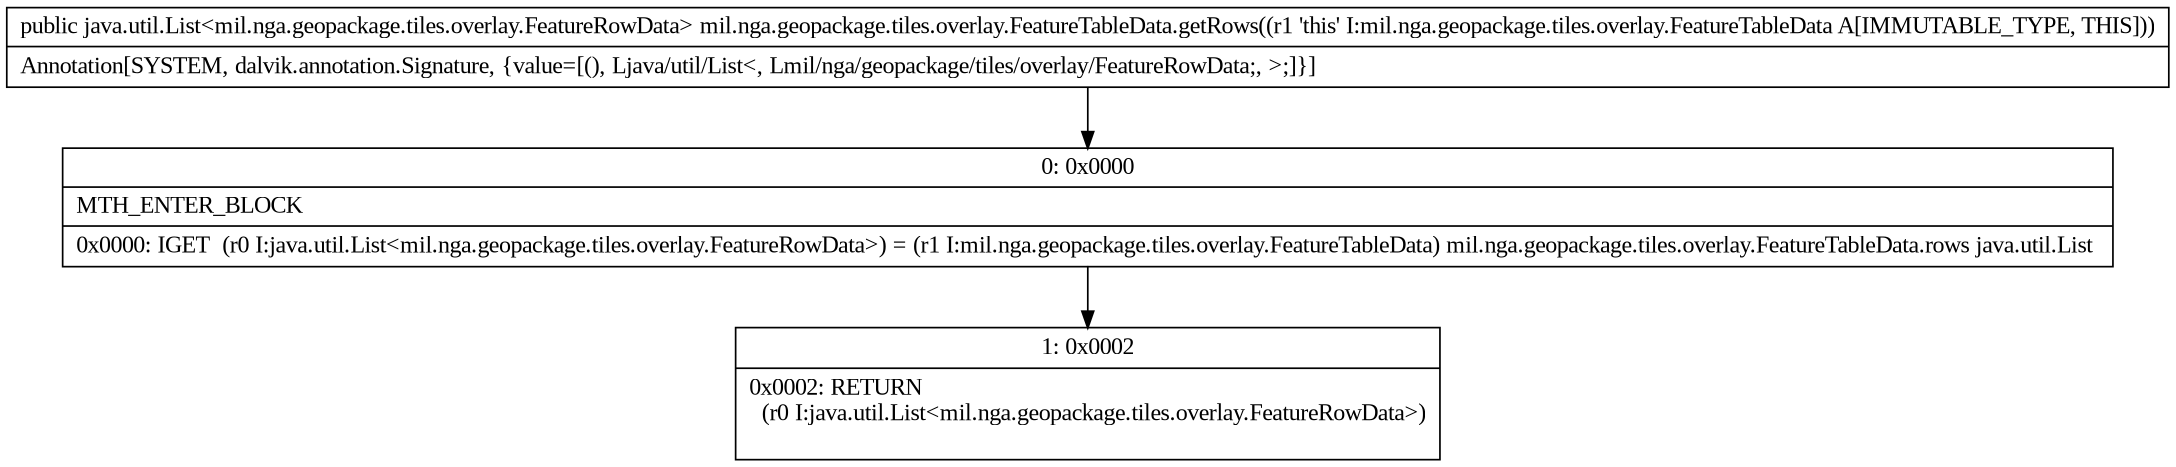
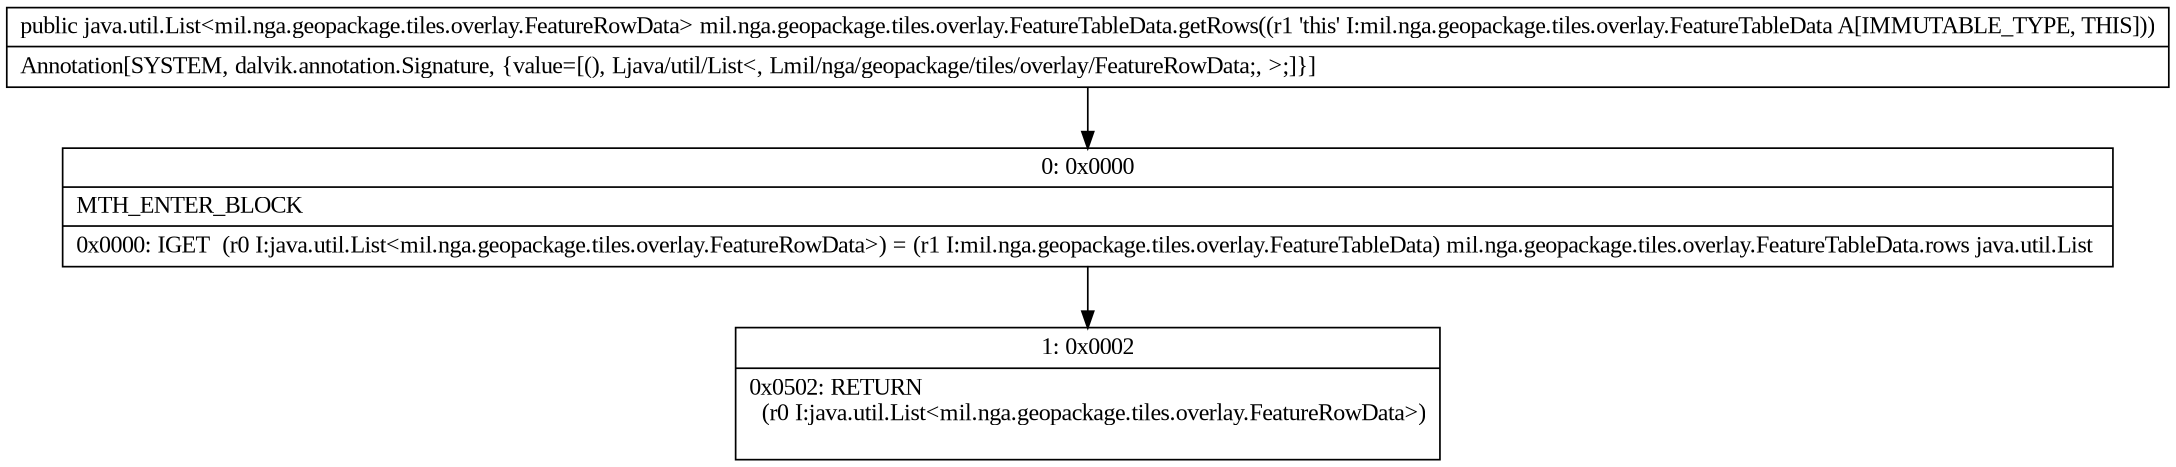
(842, 388) -> (842, 388)
